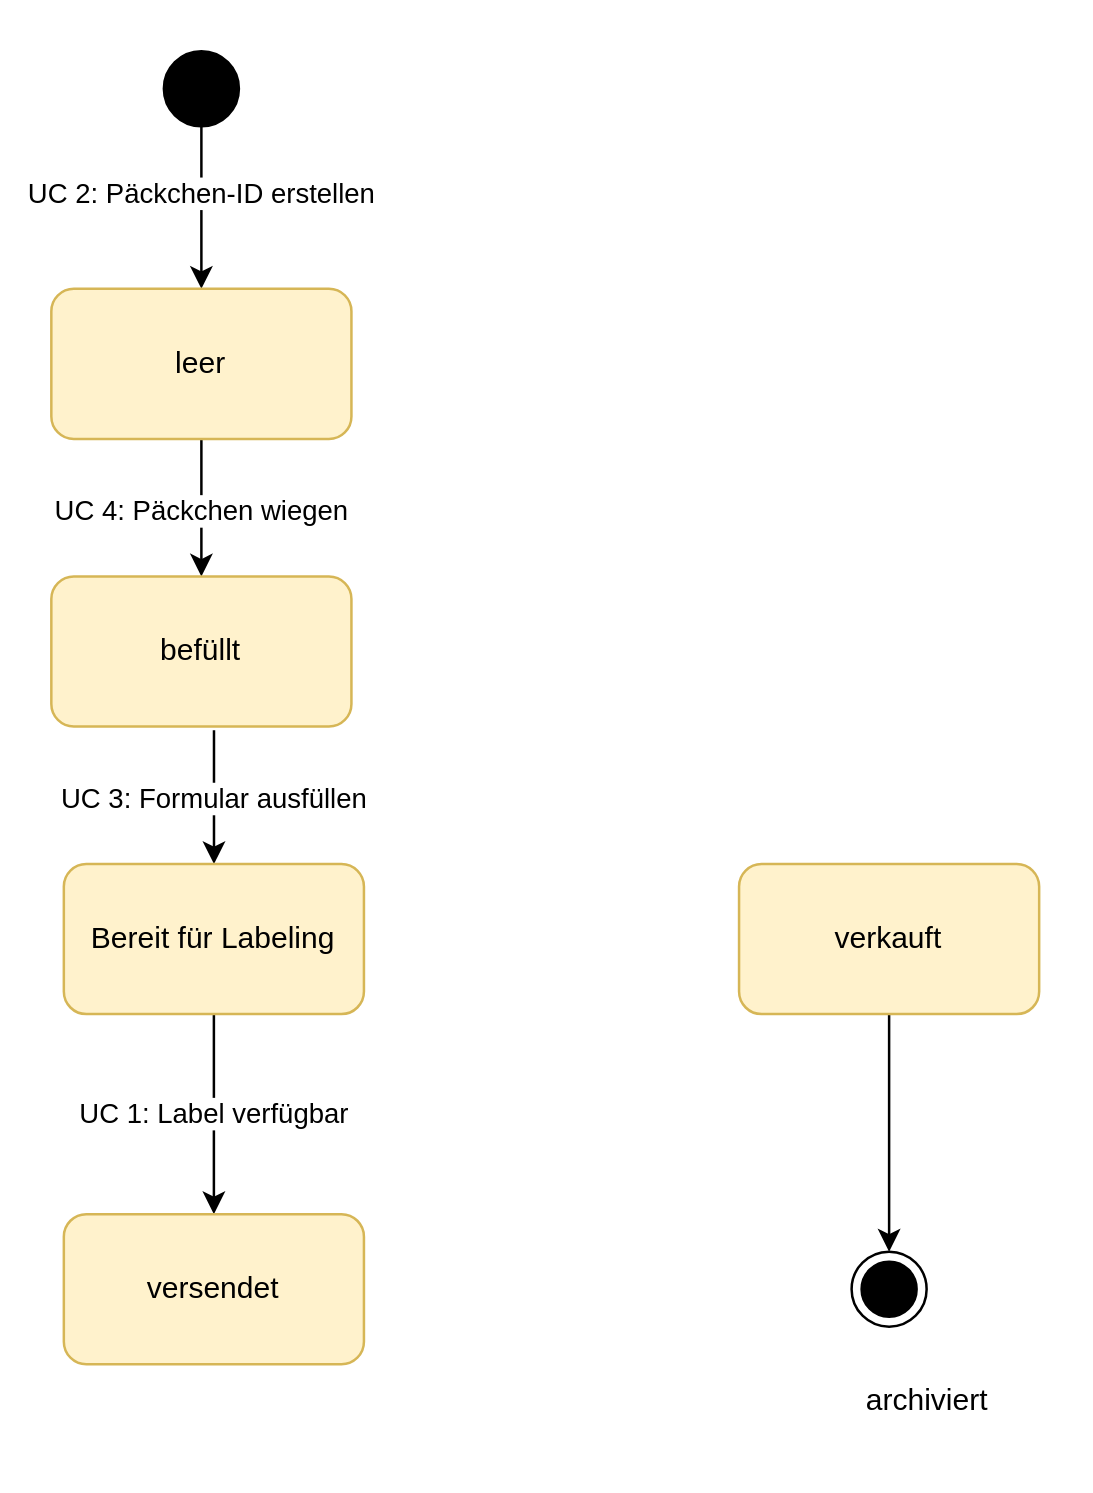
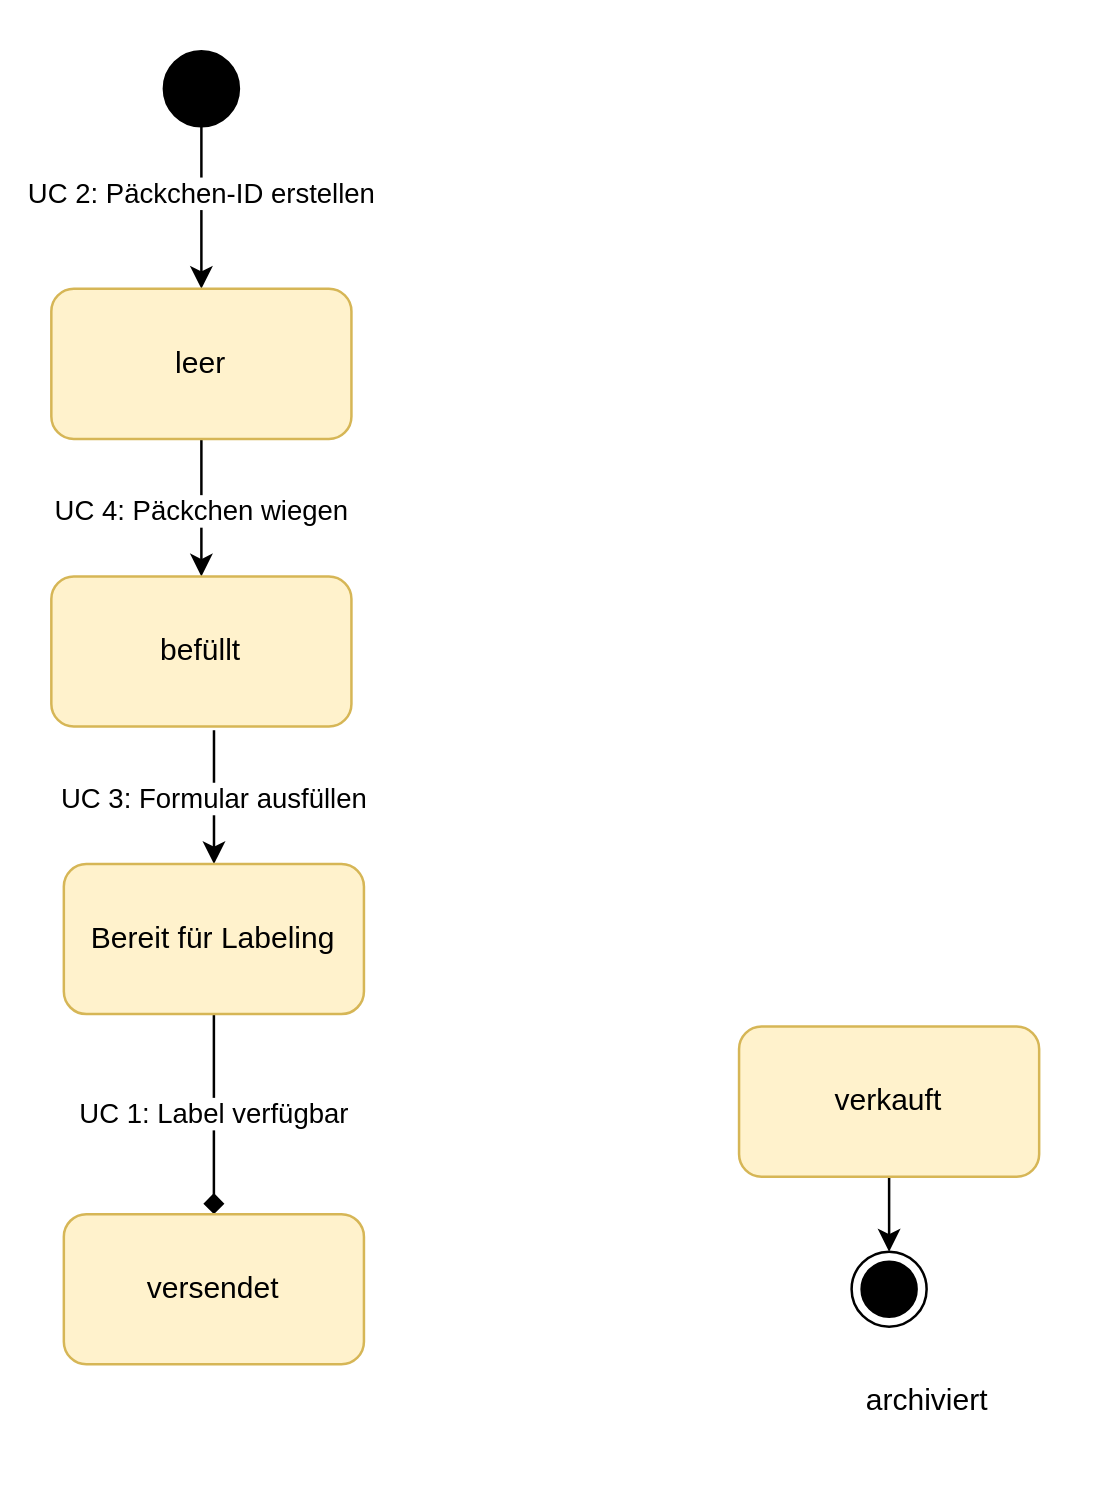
(889, 939) -> (889, 1101)
(214, 1195) -> (214, 1193)
